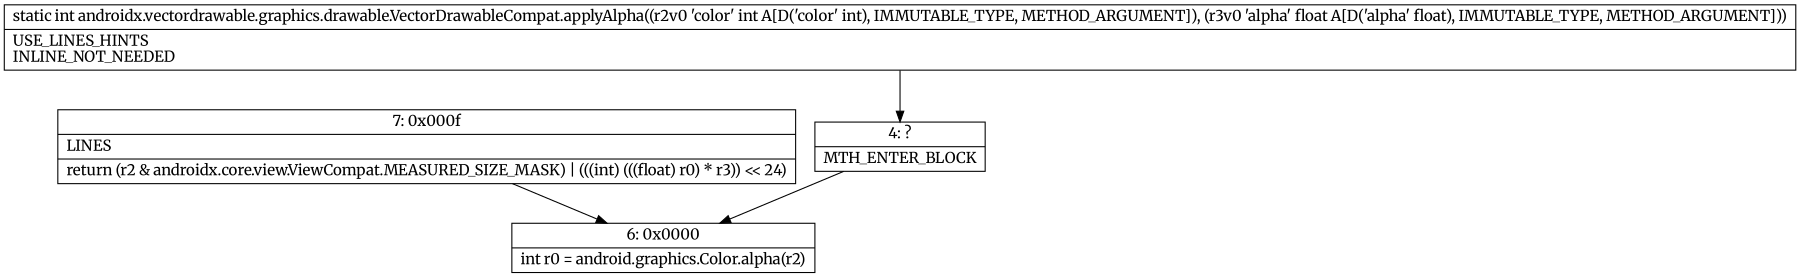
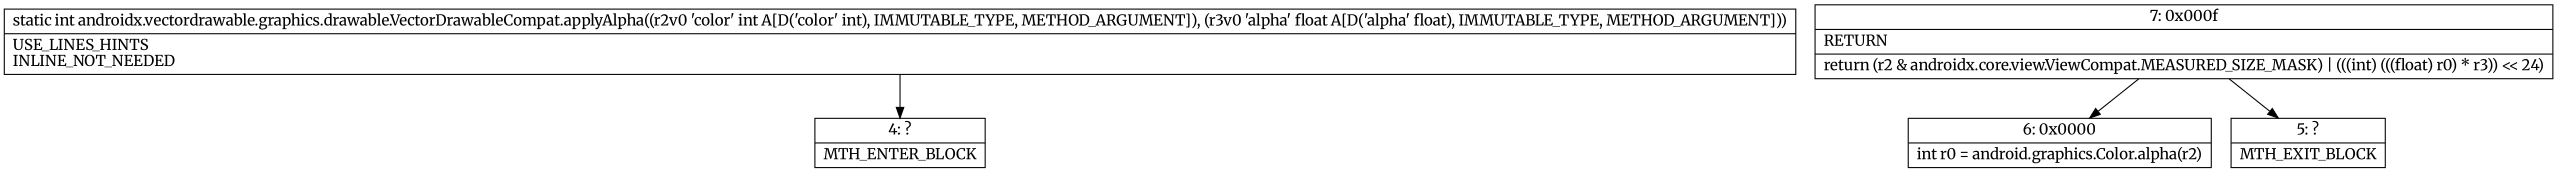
none -> (2308, 143)
(89, 146) -> (1856, 41)
(787, 195) -> none
